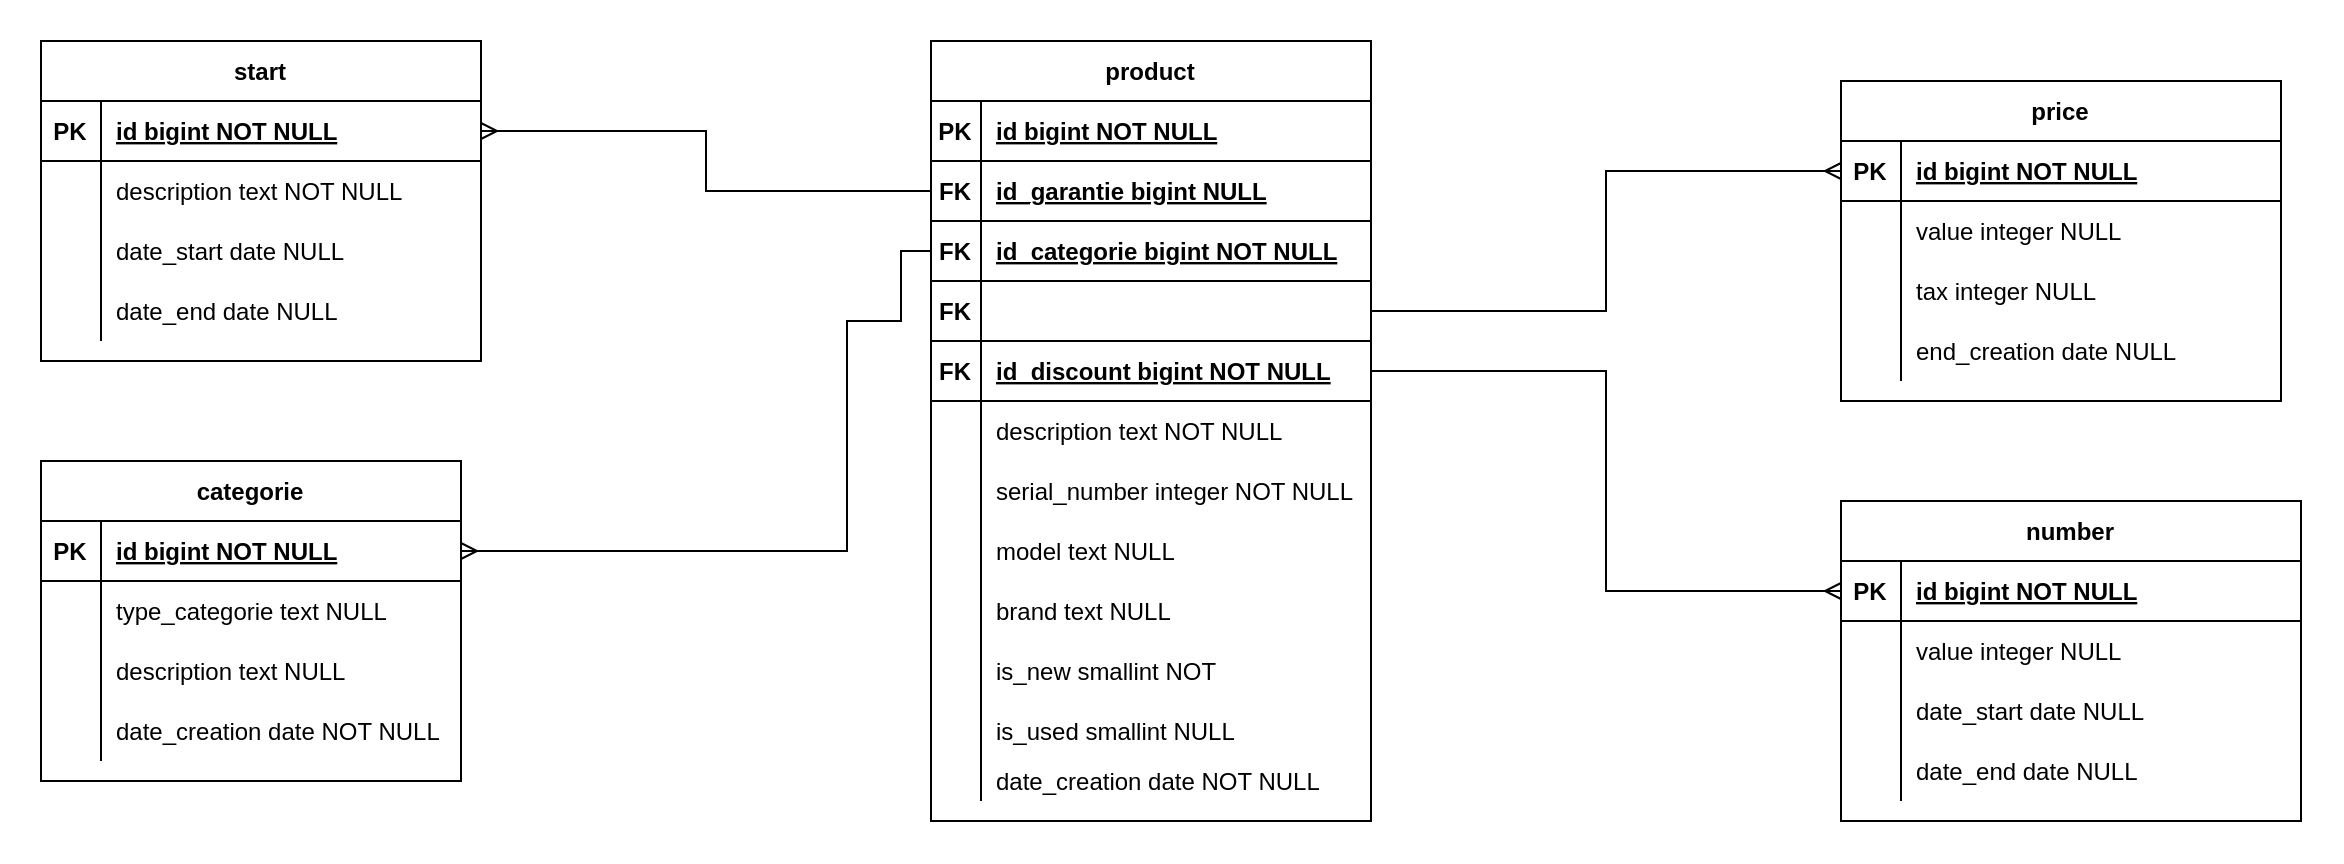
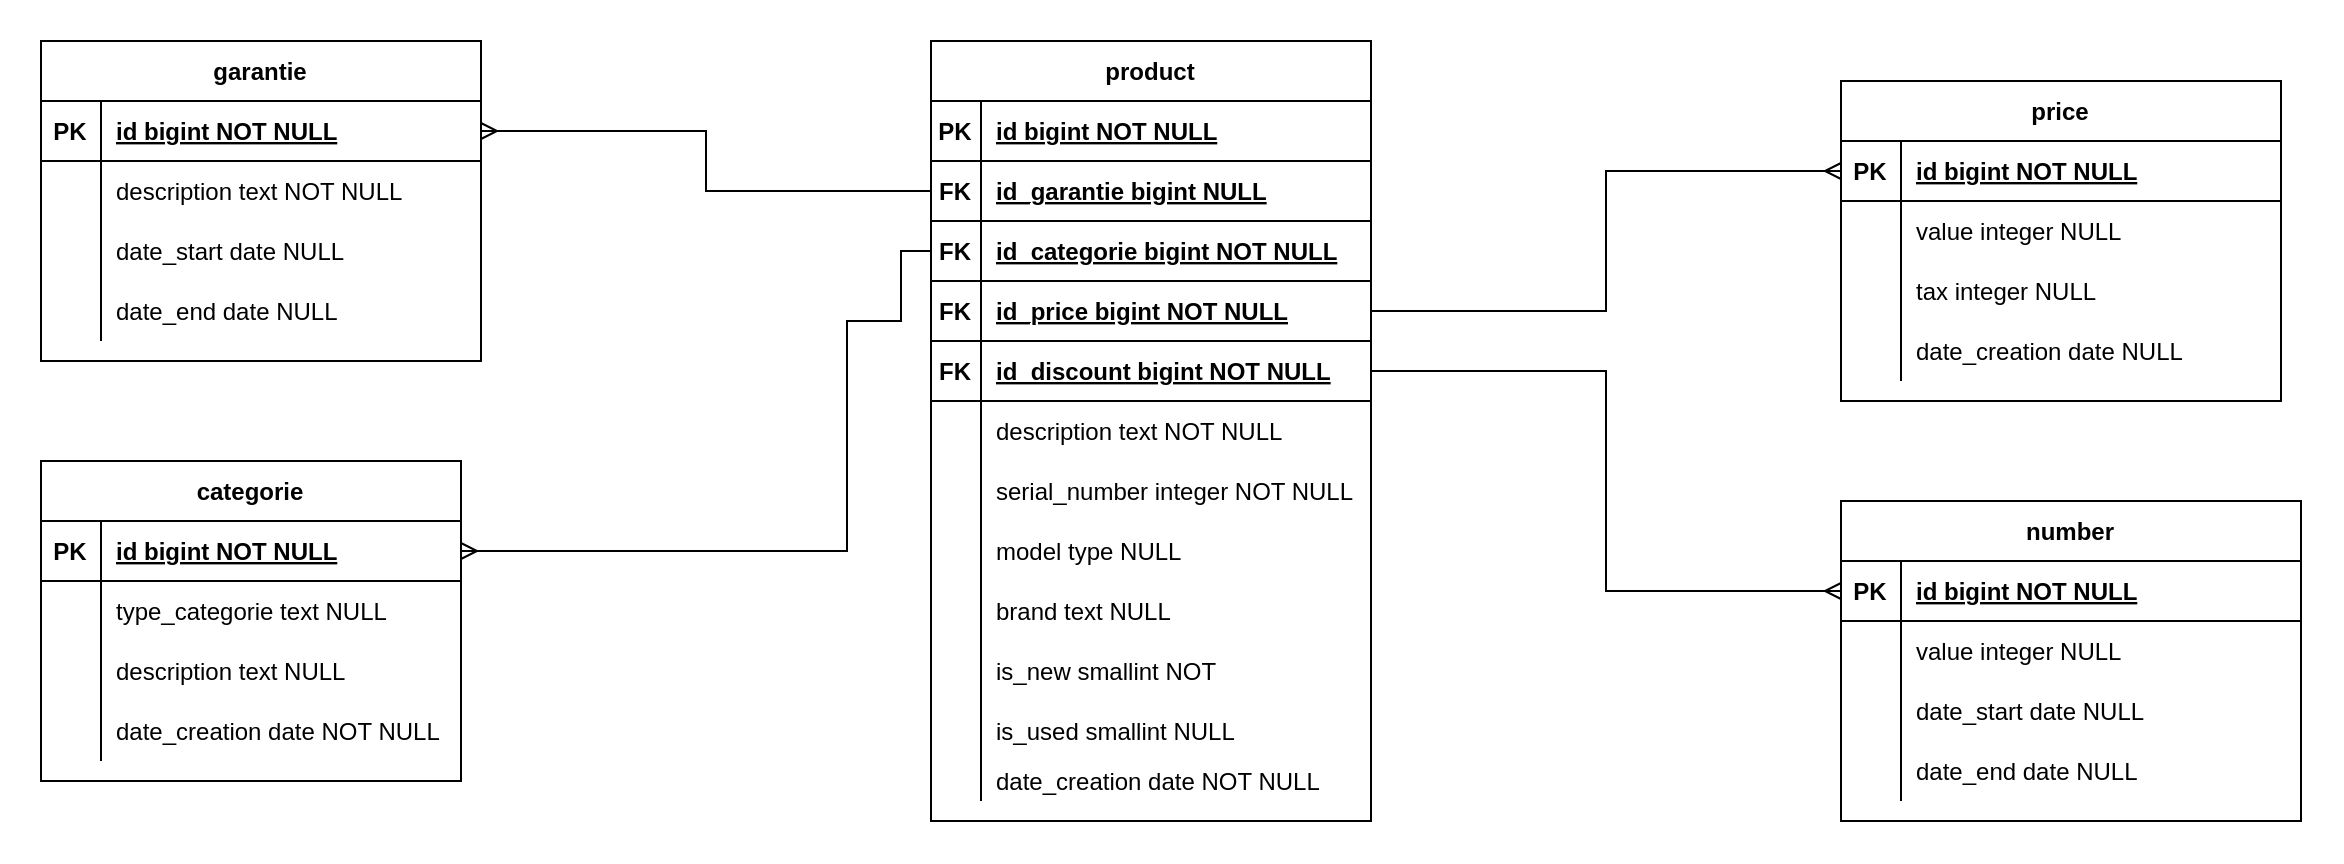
(260, 72) -> (260, 72)
none -> (1176, 311)
(2054, 352) -> (2061, 352)
(1087, 552) -> (1087, 552)
